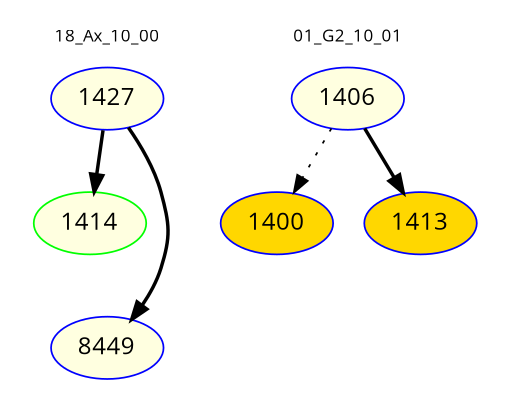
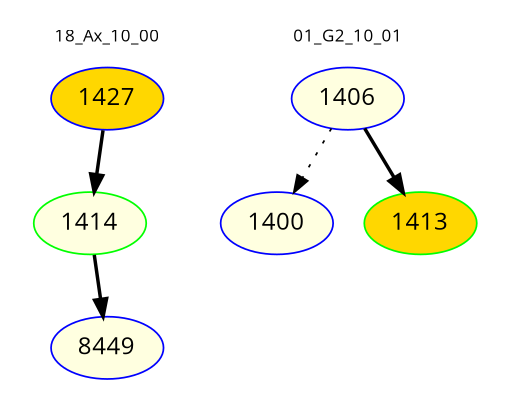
(107, 99) -> (107, 99)
(166, 215) -> (97, 277)
(277, 223) -> (277, 223)
(421, 223) -> (421, 223)
